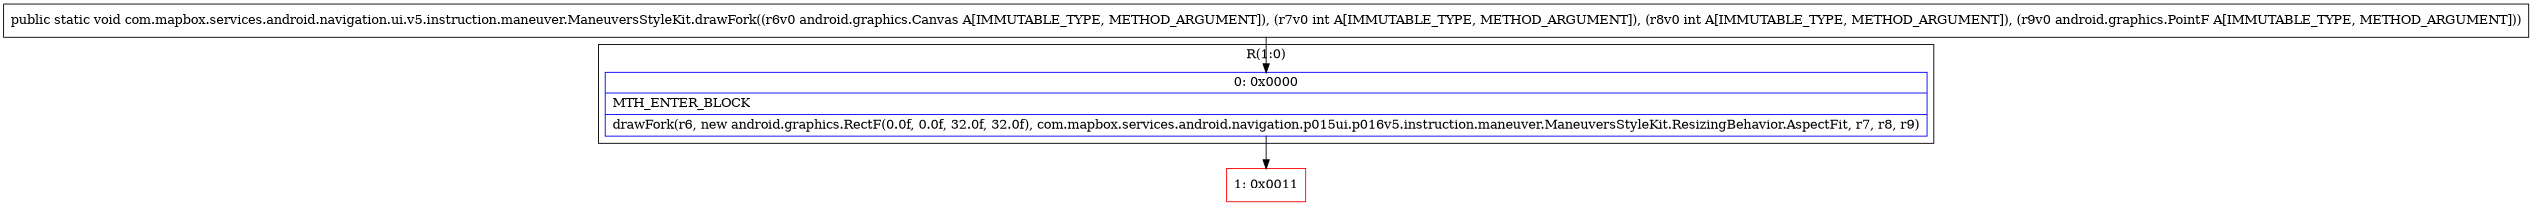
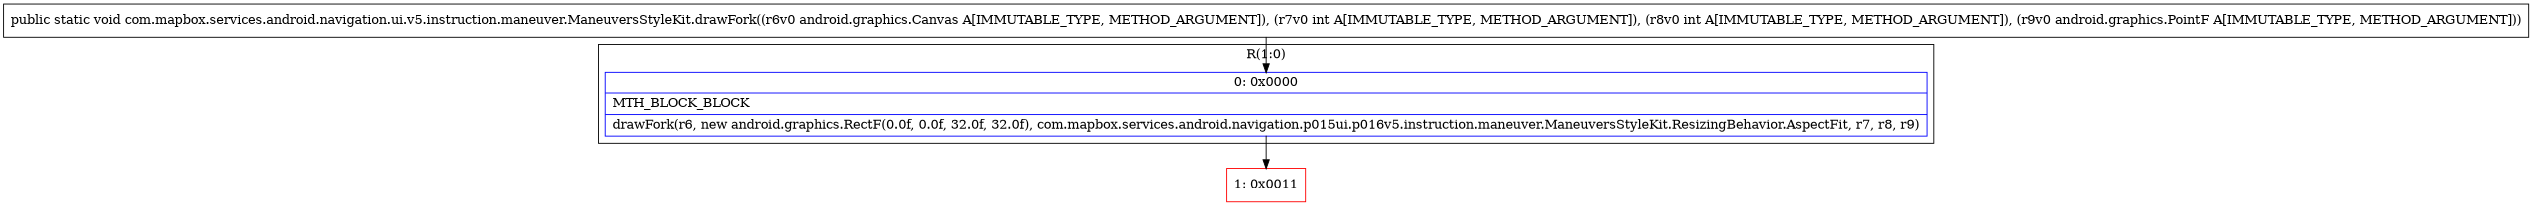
(682, 103) -> (681, 103)
